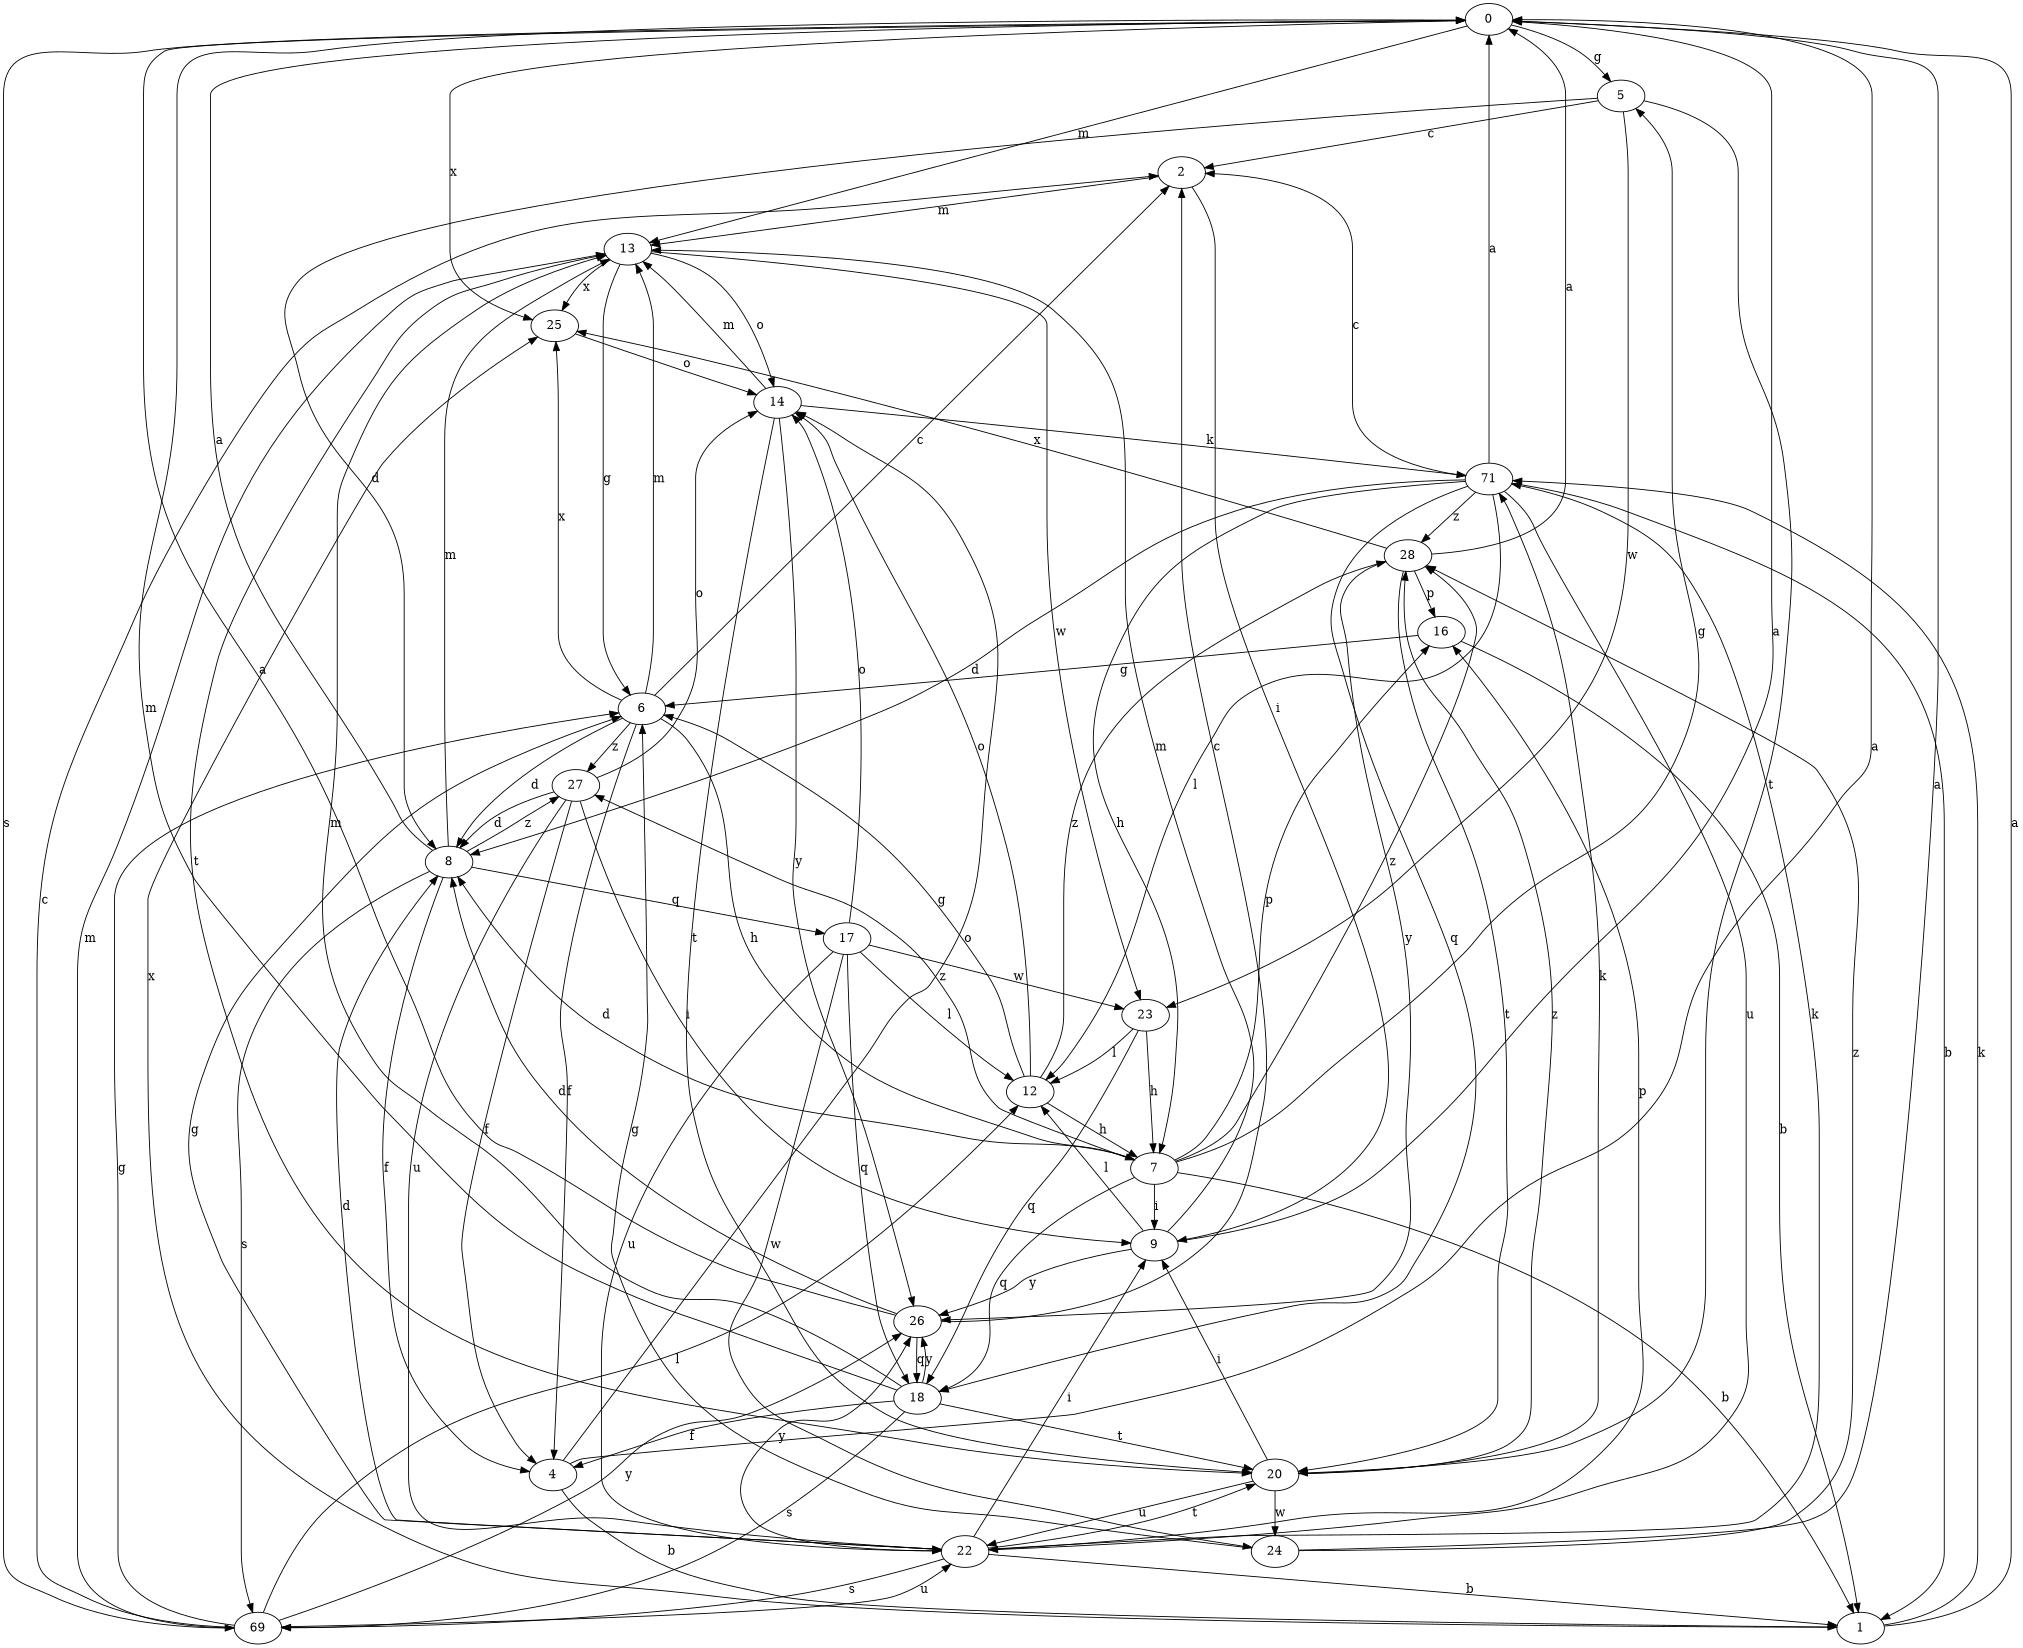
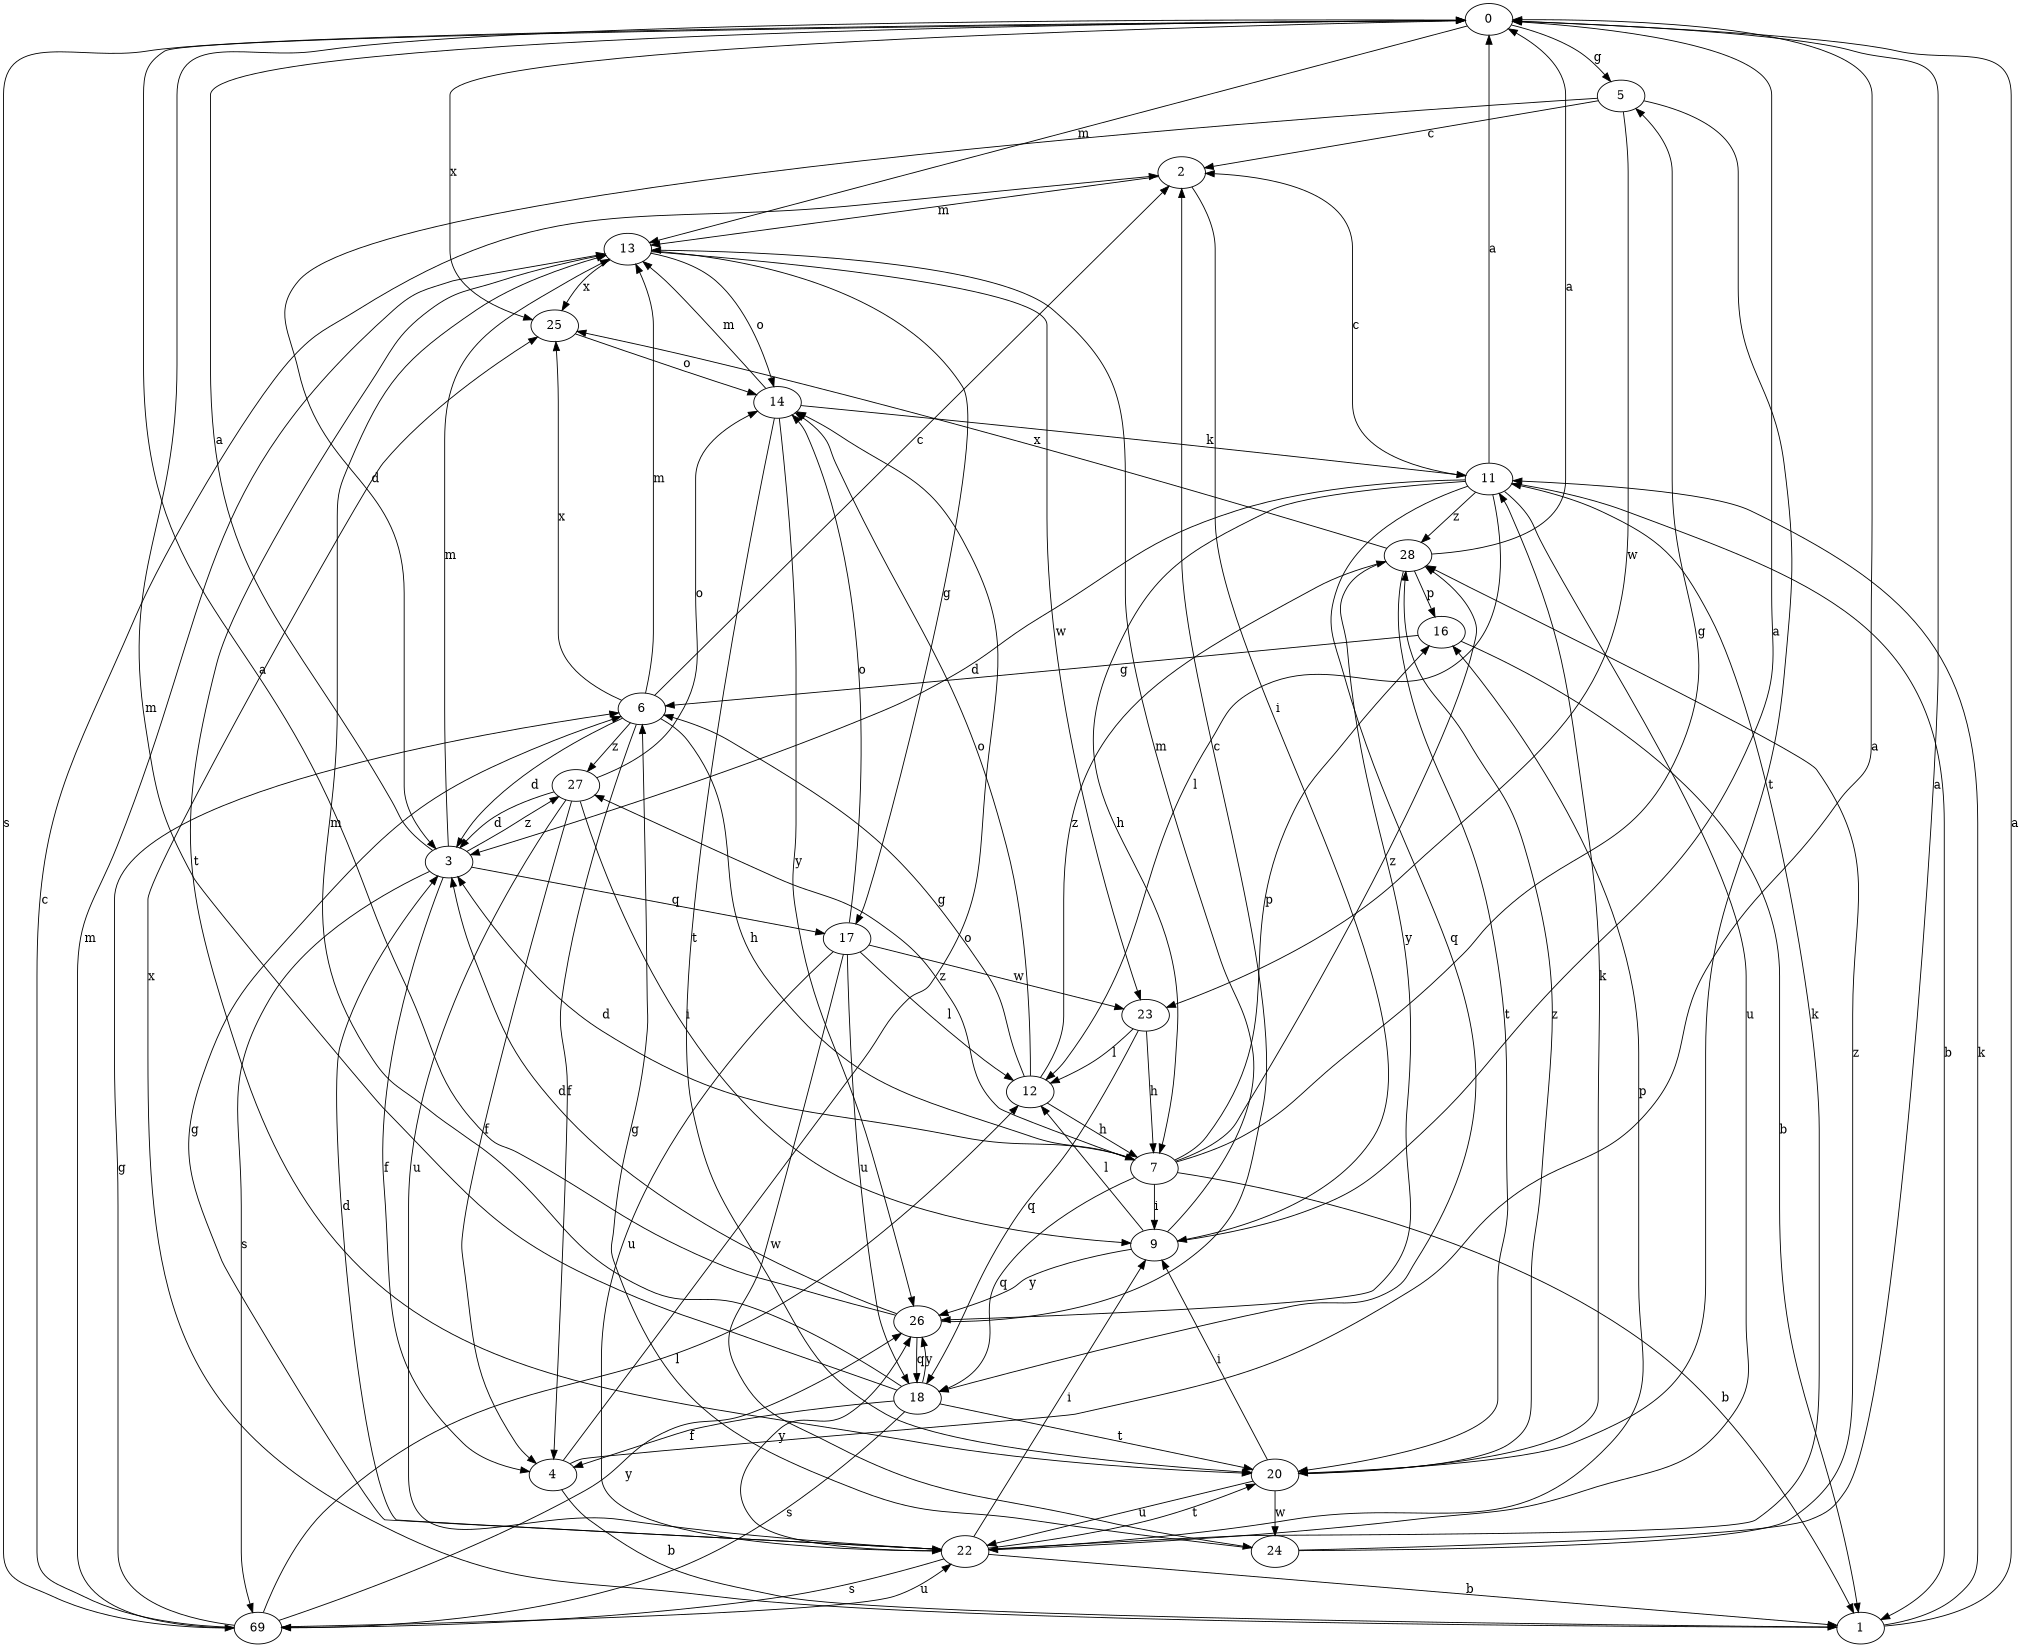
(603, 477) -> (963, 482)
(1489, 479) -> (1489, 479)
(449, 862) -> (449, 862)
(865, 1168) -> (865, 1168)
